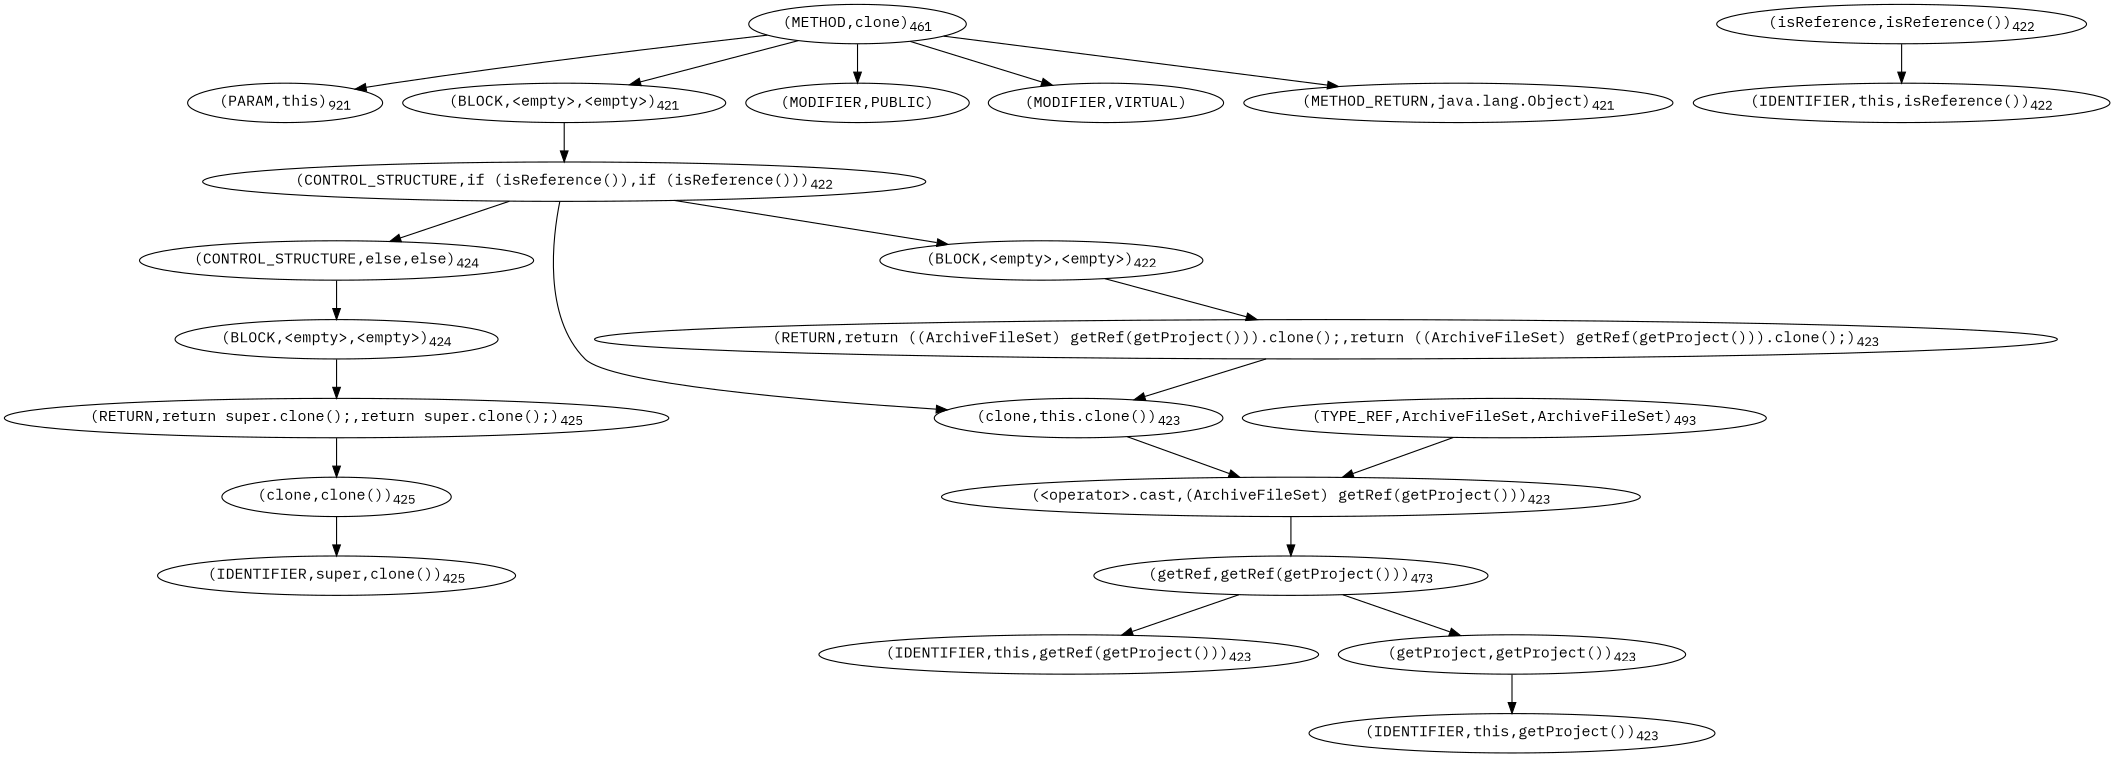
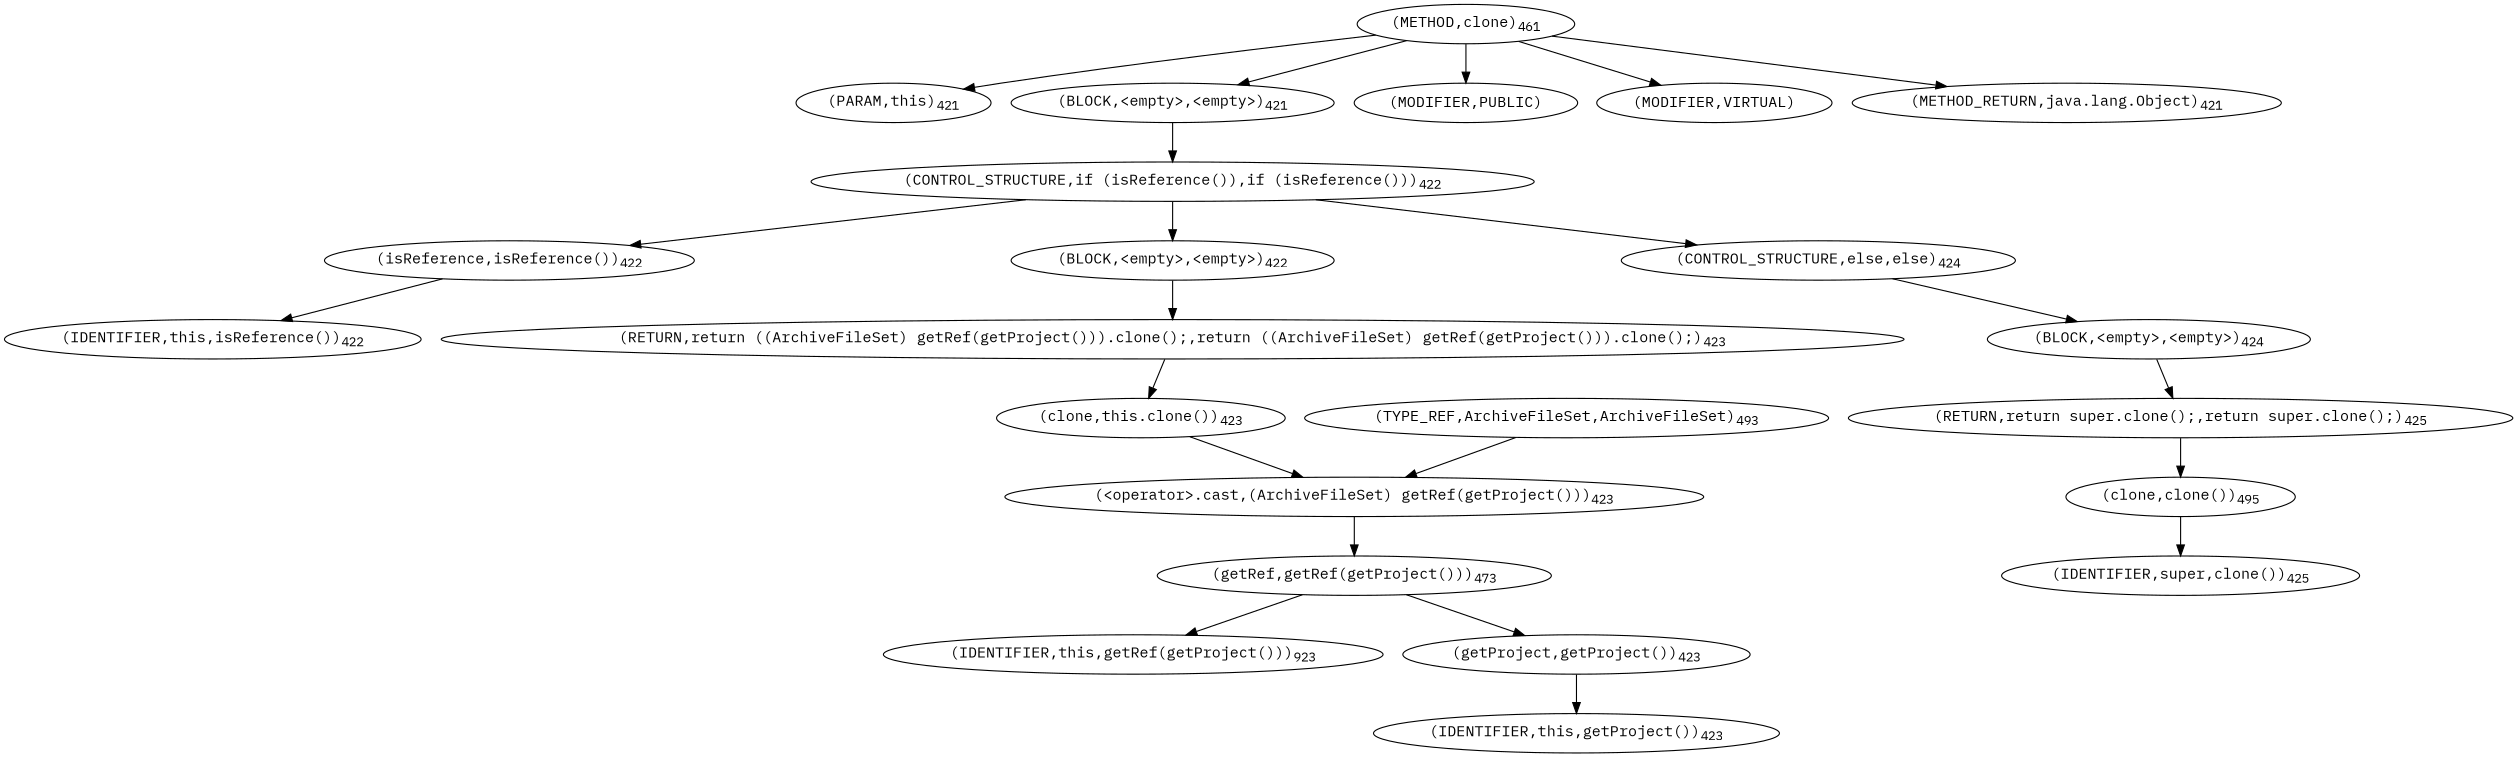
(340, 101) -> (948, 101)
(677, 384) -> (833, 222)
(404, 495) -> (2248, 495)
(1241, 653) -> (1305, 653)
